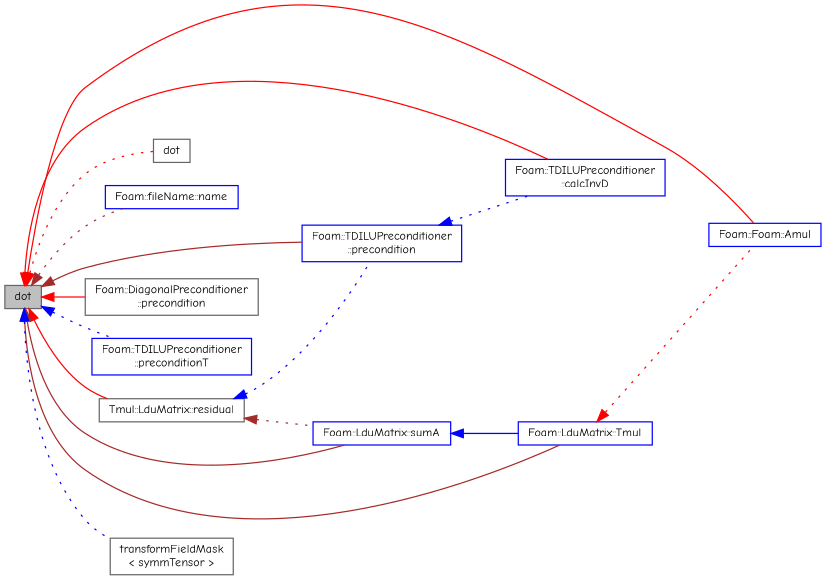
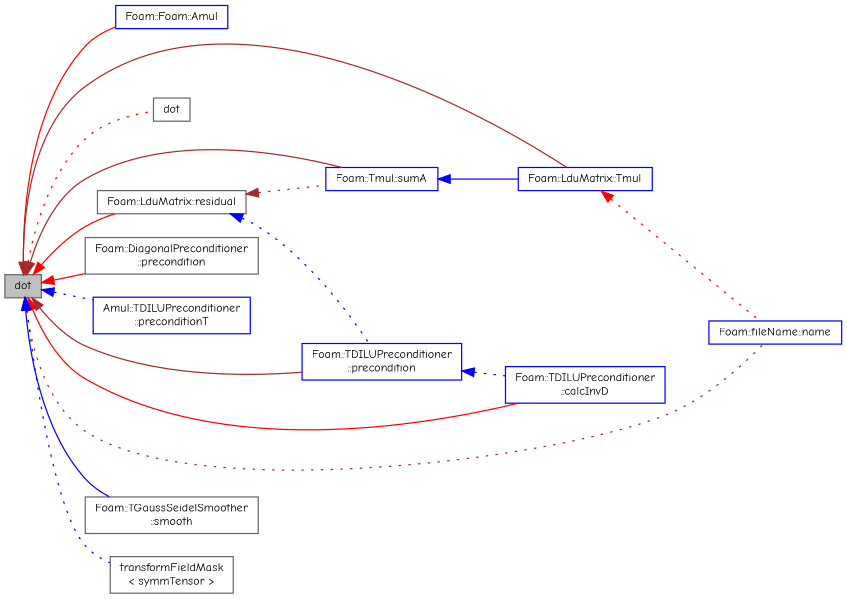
(679, 330) -> (685, 260)
(172, 357) -> (172, 315)
(172, 410) -> (172, 202)
(382, 433) -> (382, 179)
none -> (172, 515)
